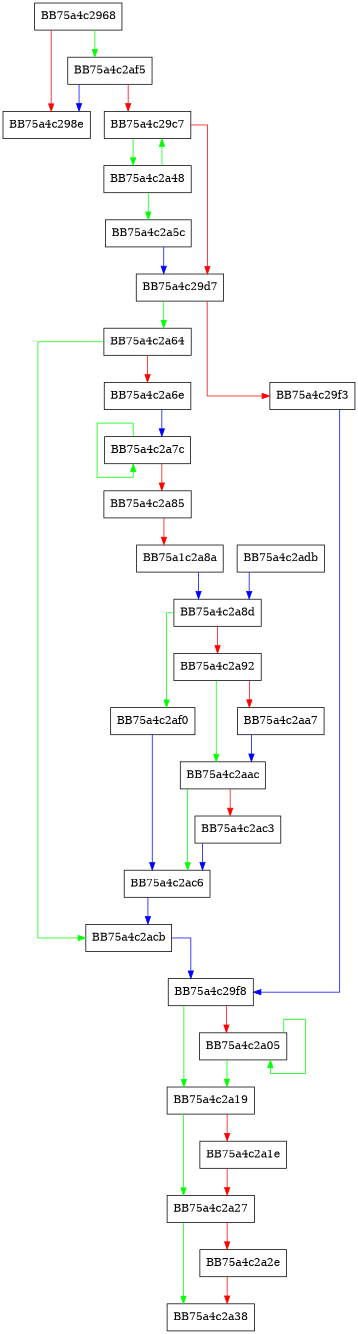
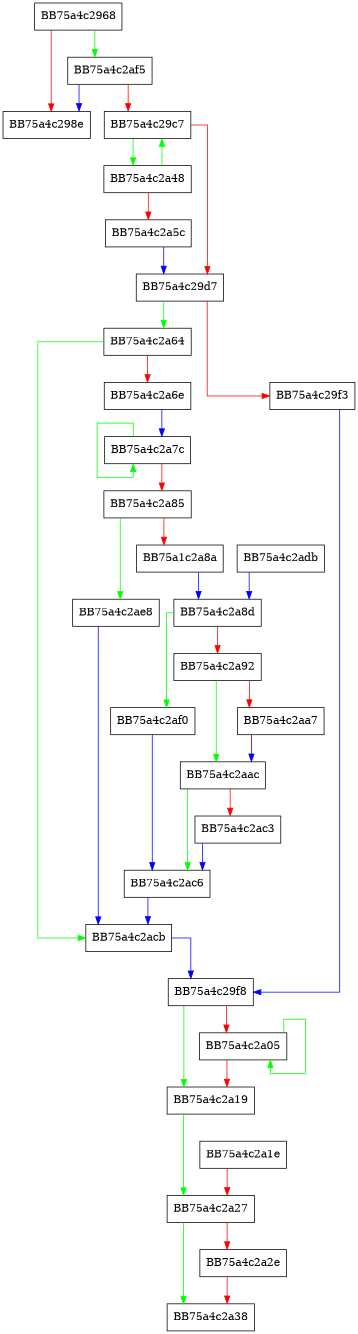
(148, 202) -> (148, 202)
none -> (116, 613)
(227, 1070) -> (227, 1070)
(227, 1124) -> none
